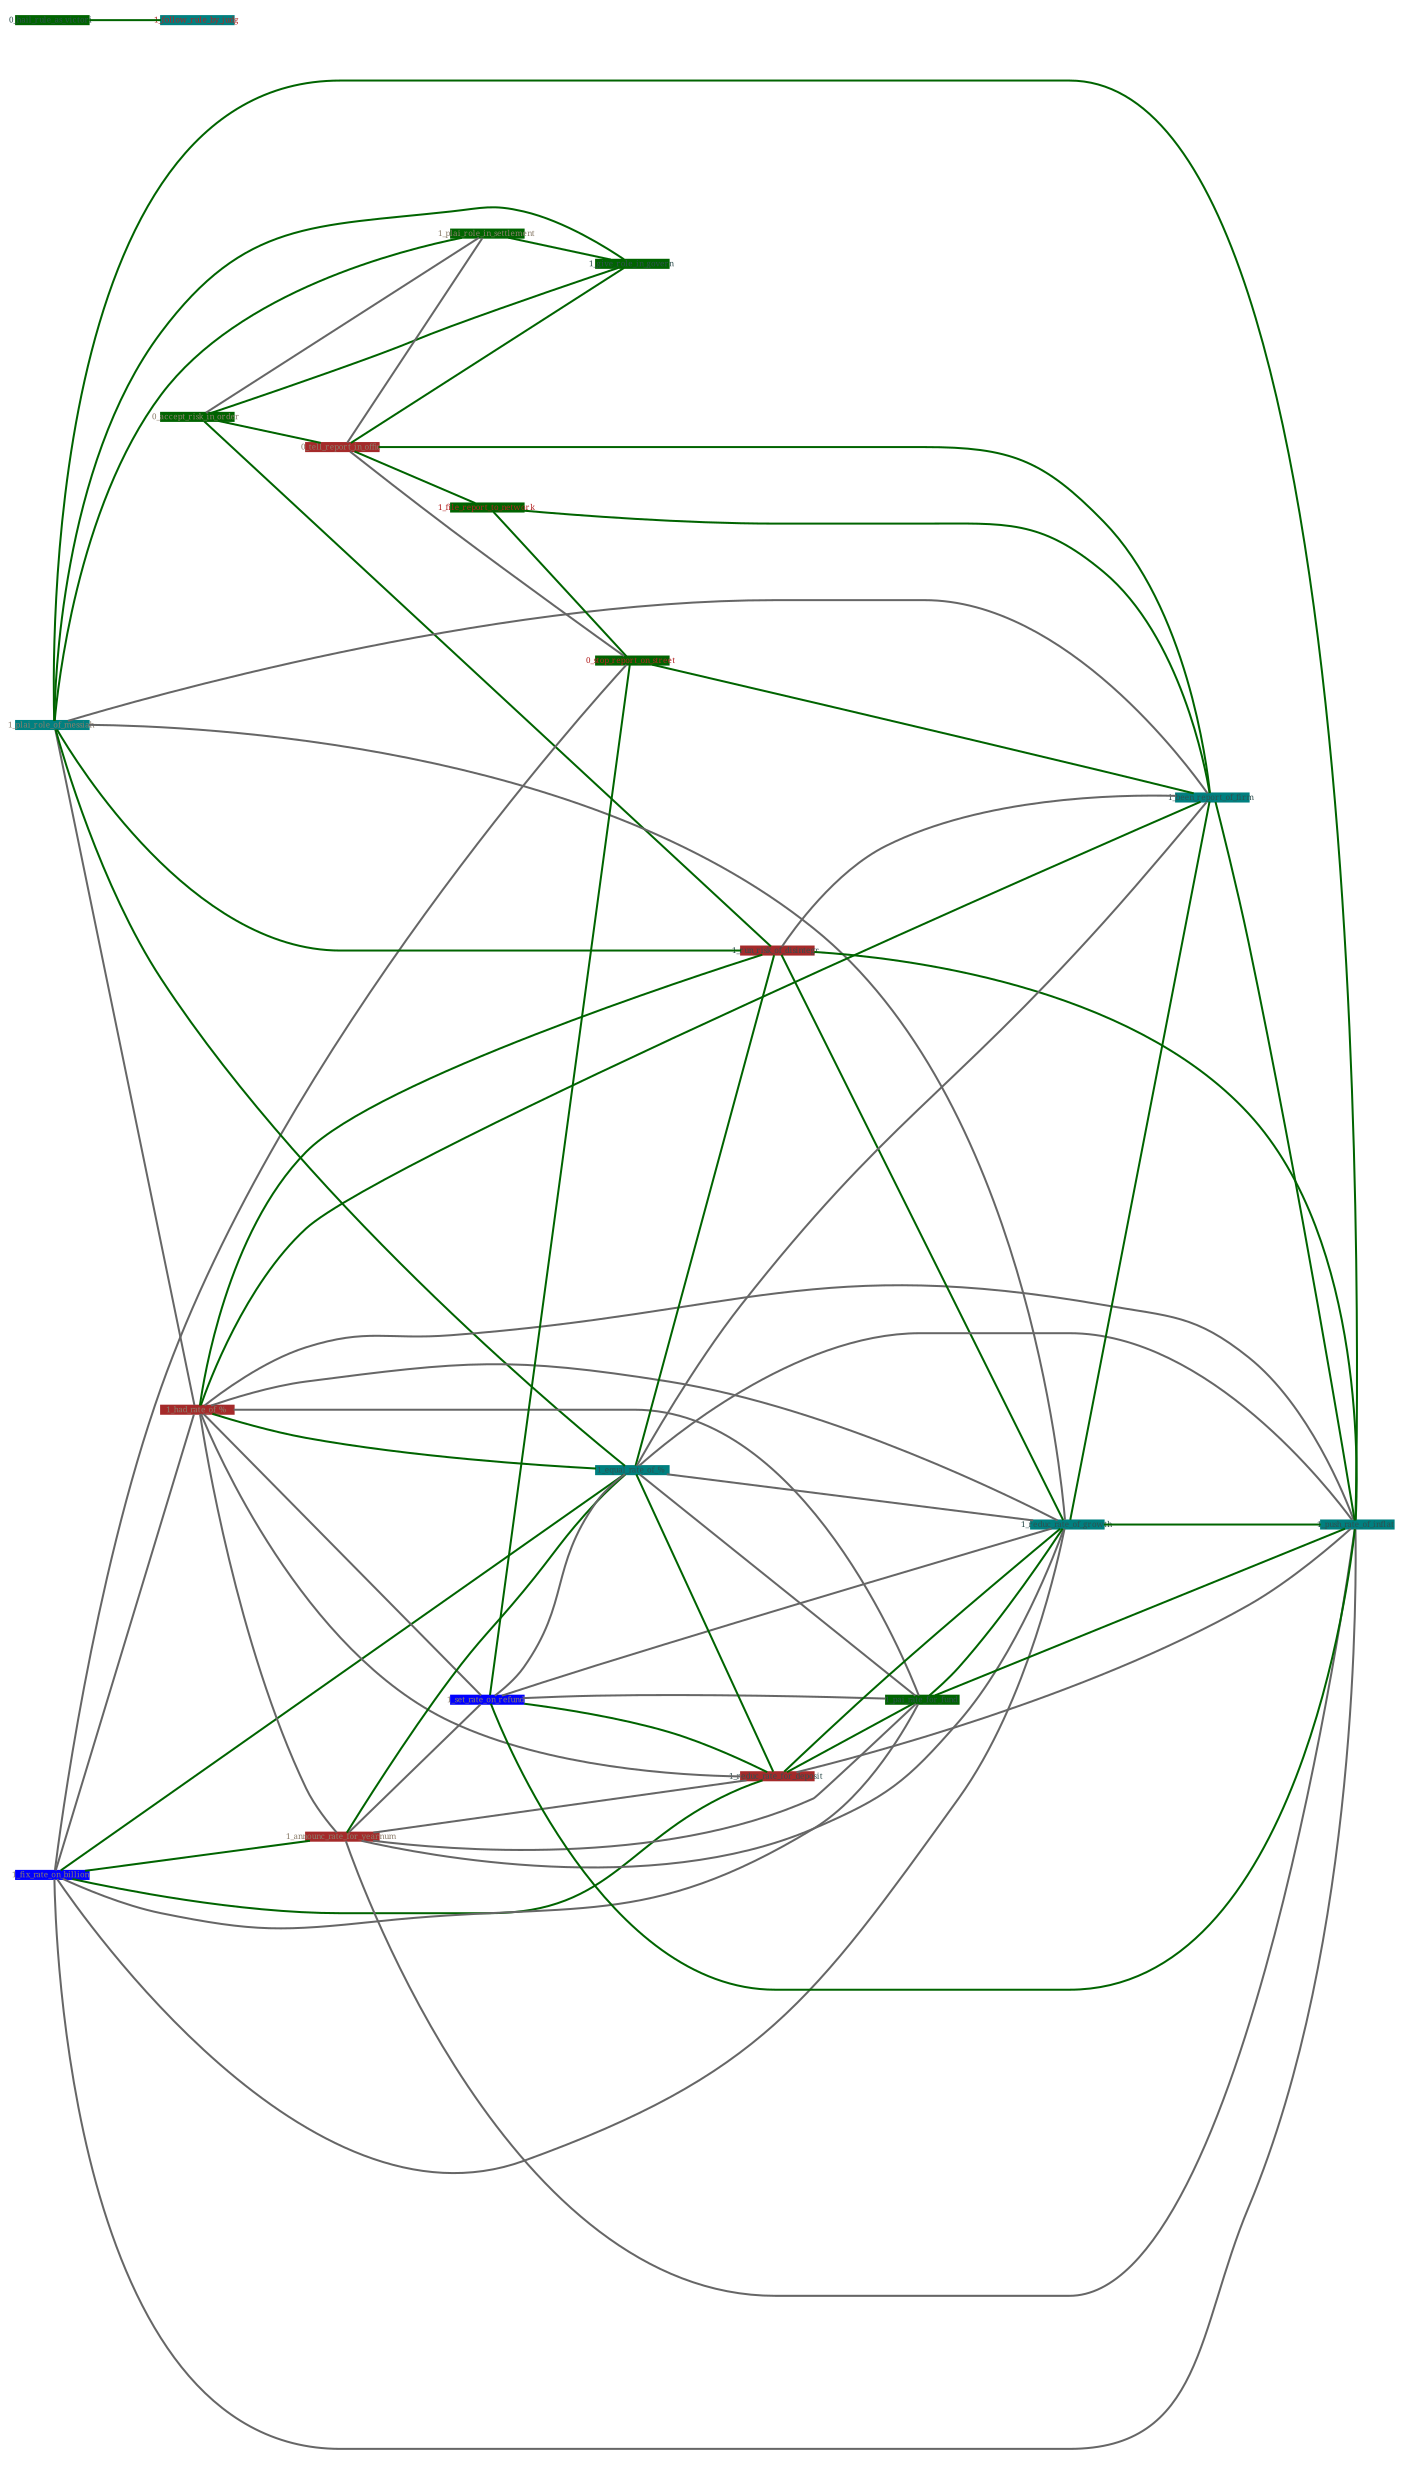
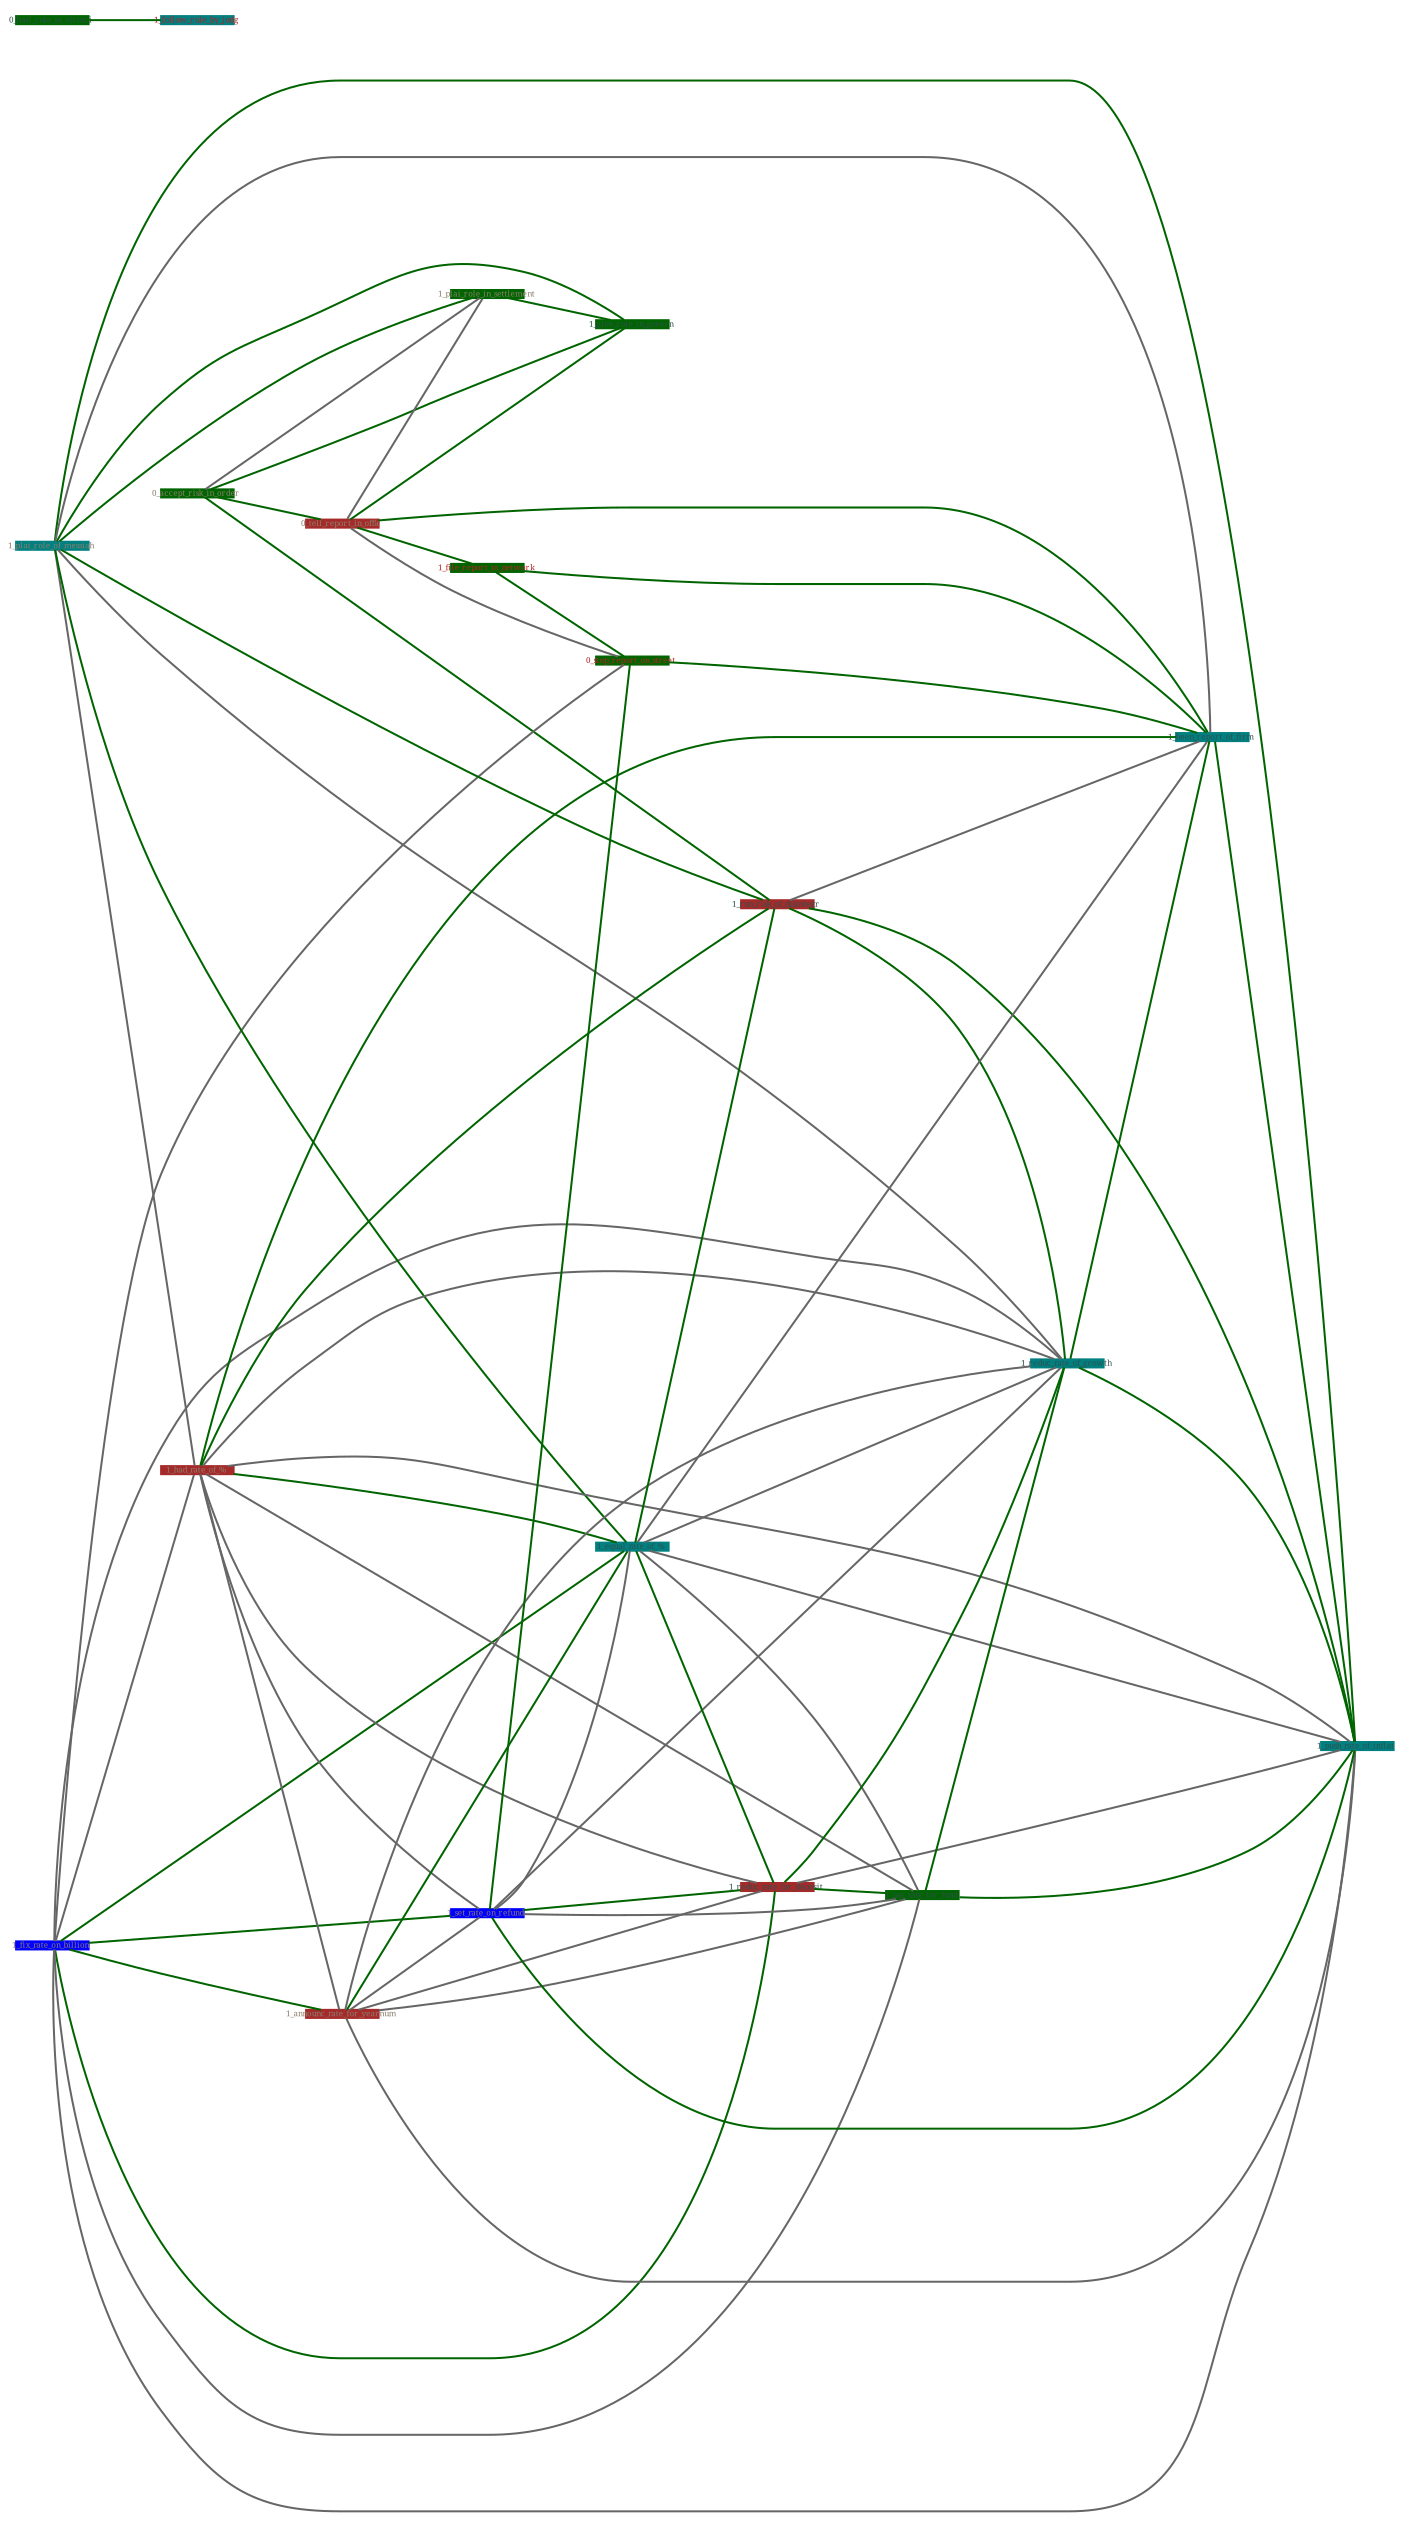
none -> (270, 1929)
